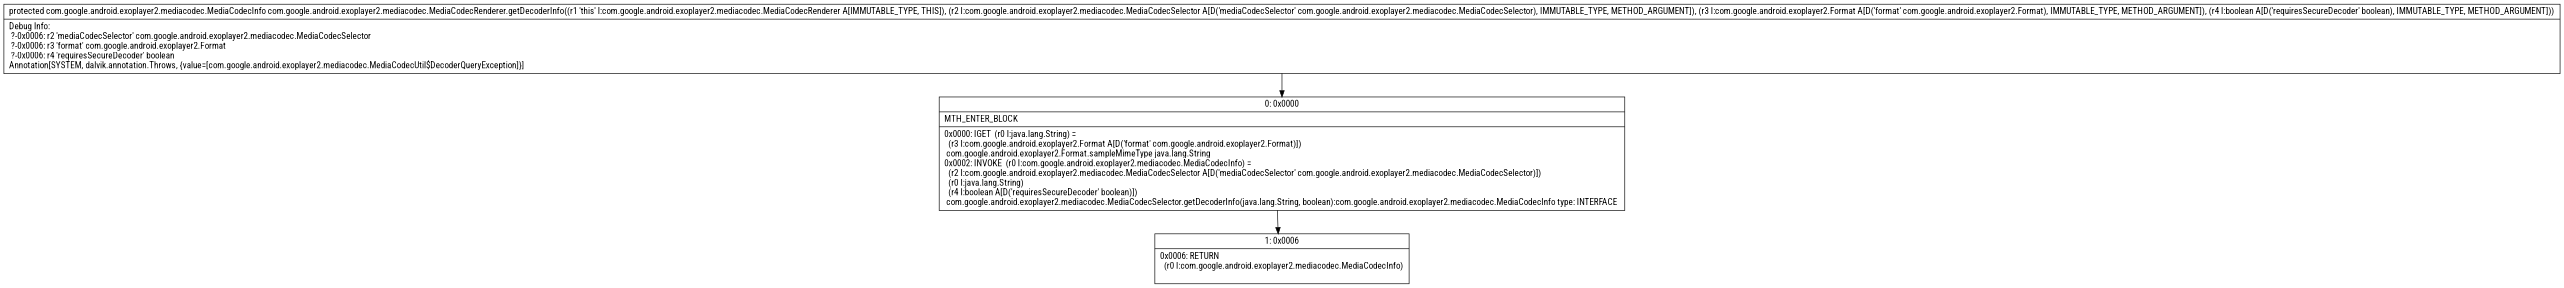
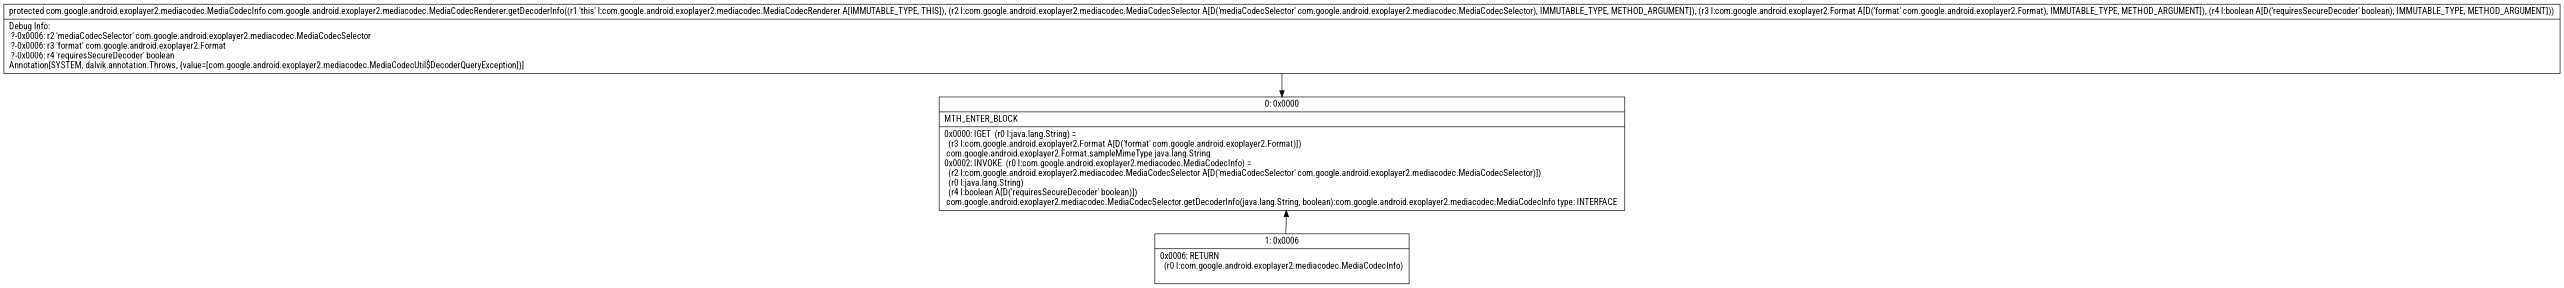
(1278, 219) -> (1286, 225)
